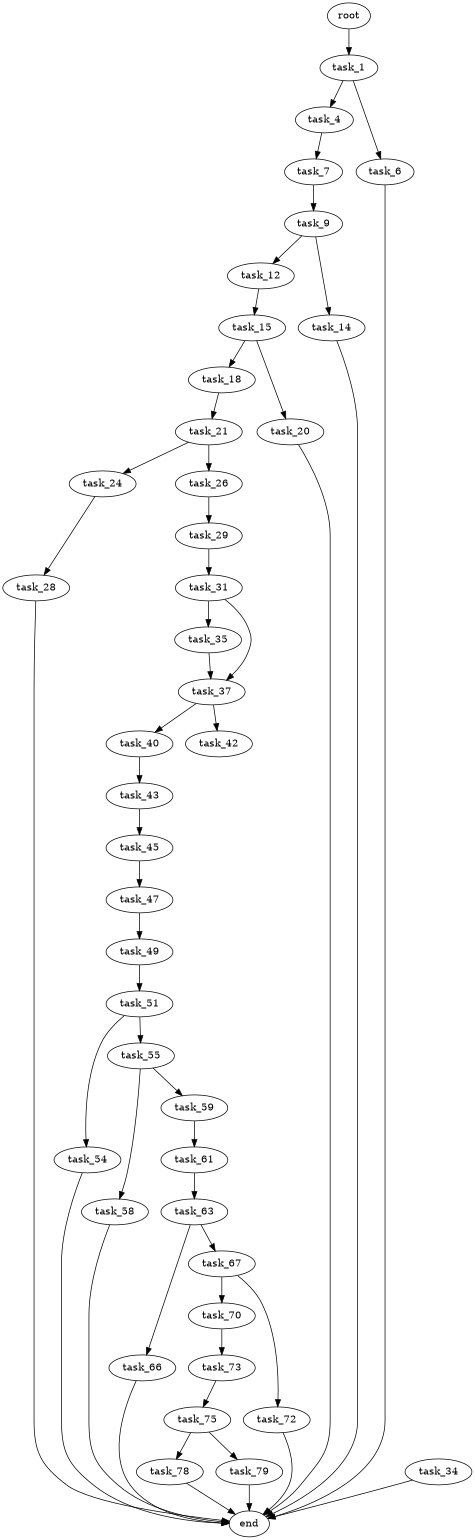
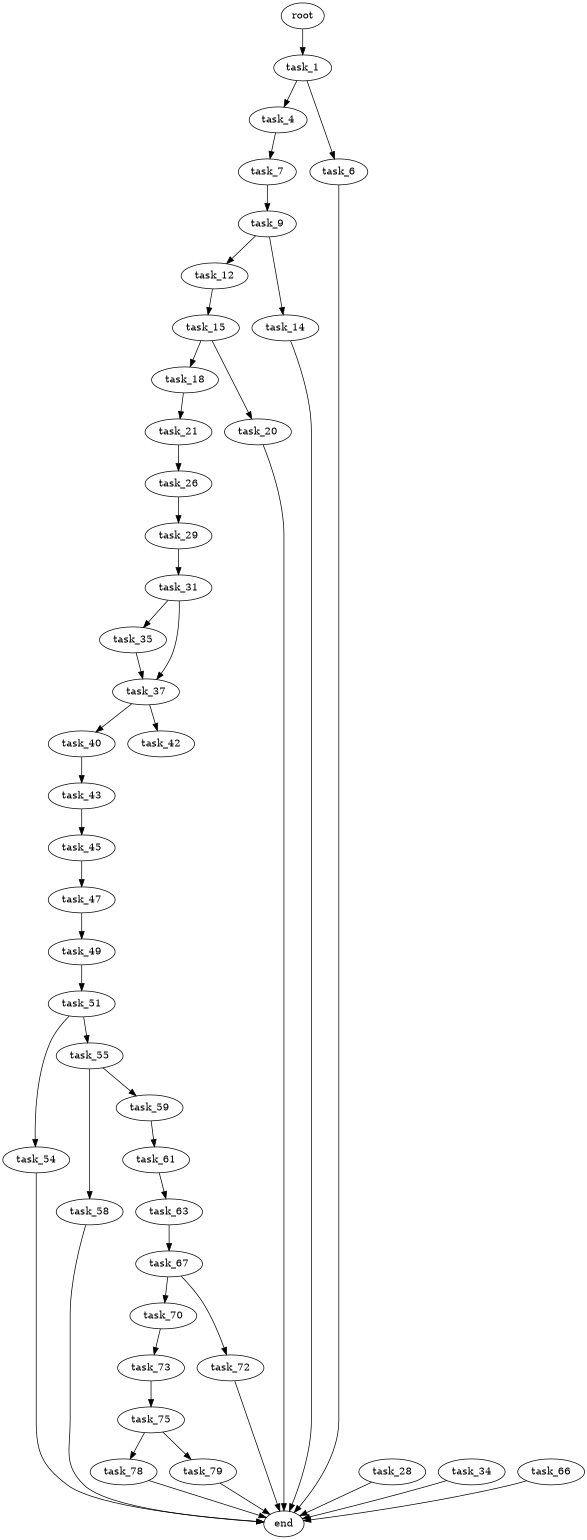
(103, 484) -> none
(170, 1287) -> none
